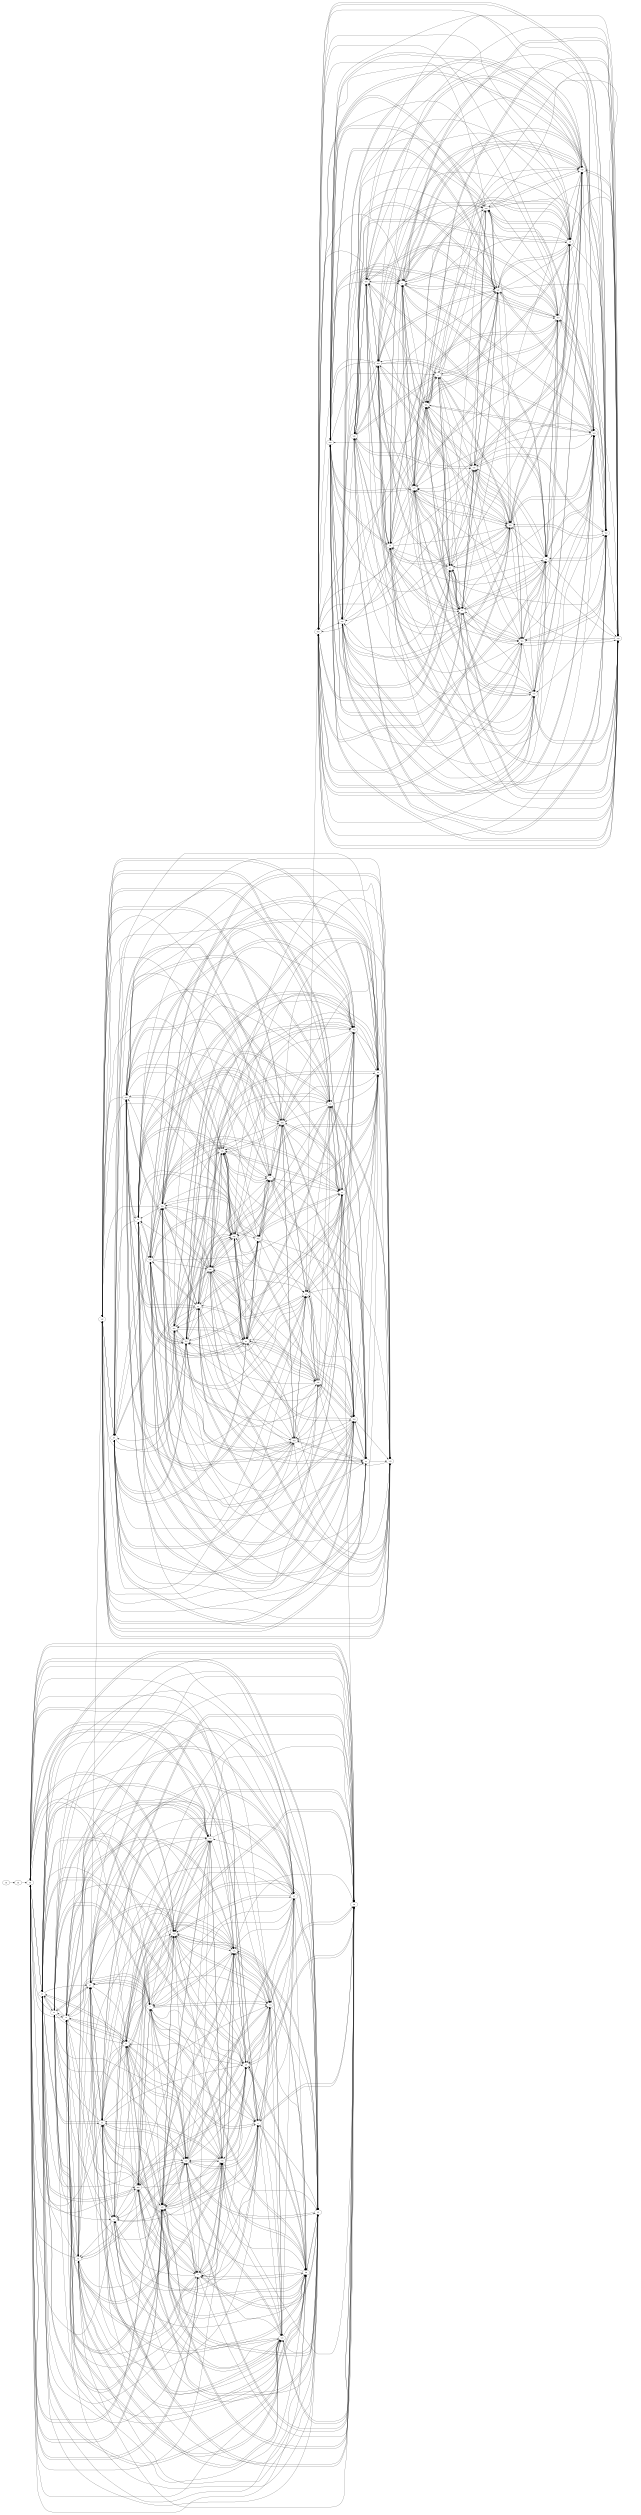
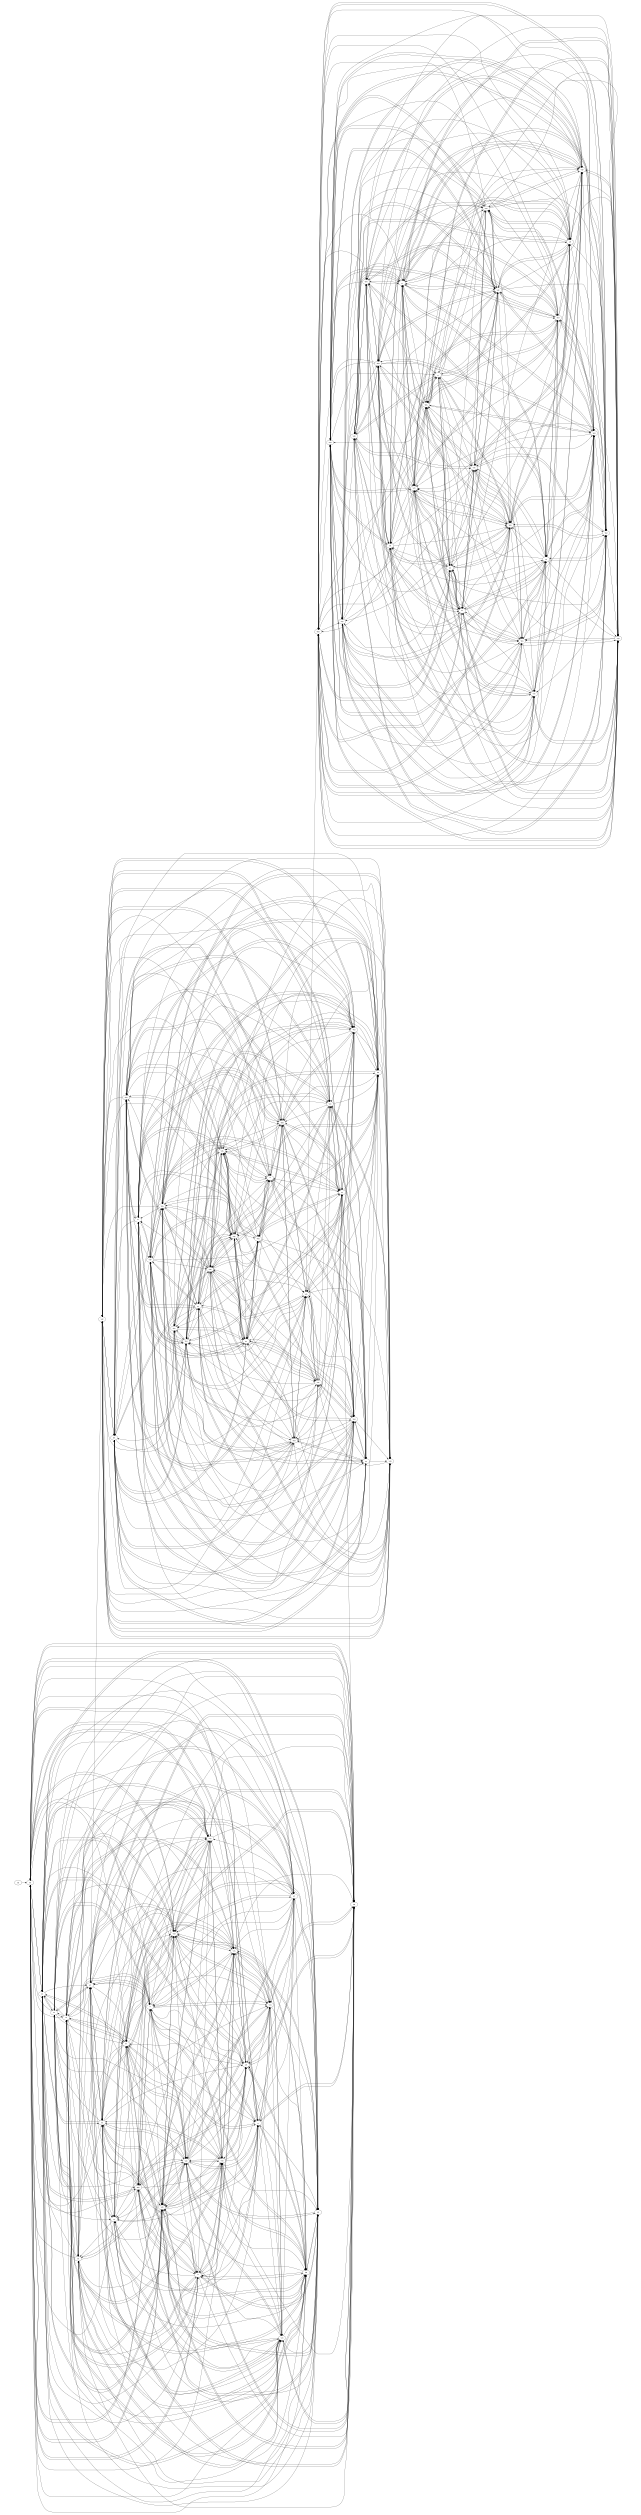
(6, 1883) -> none
none -> (120, 2024)
none -> (83, 2353)
